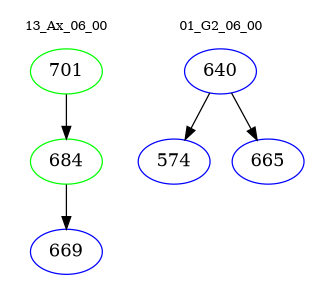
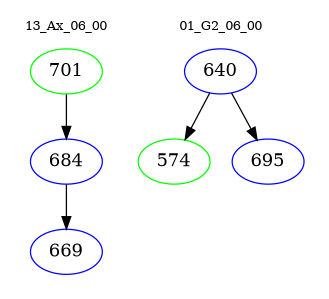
(66, 162) -> (66, 162)
(174, 162) -> (174, 162)
(268, 162) -> (268, 162)
